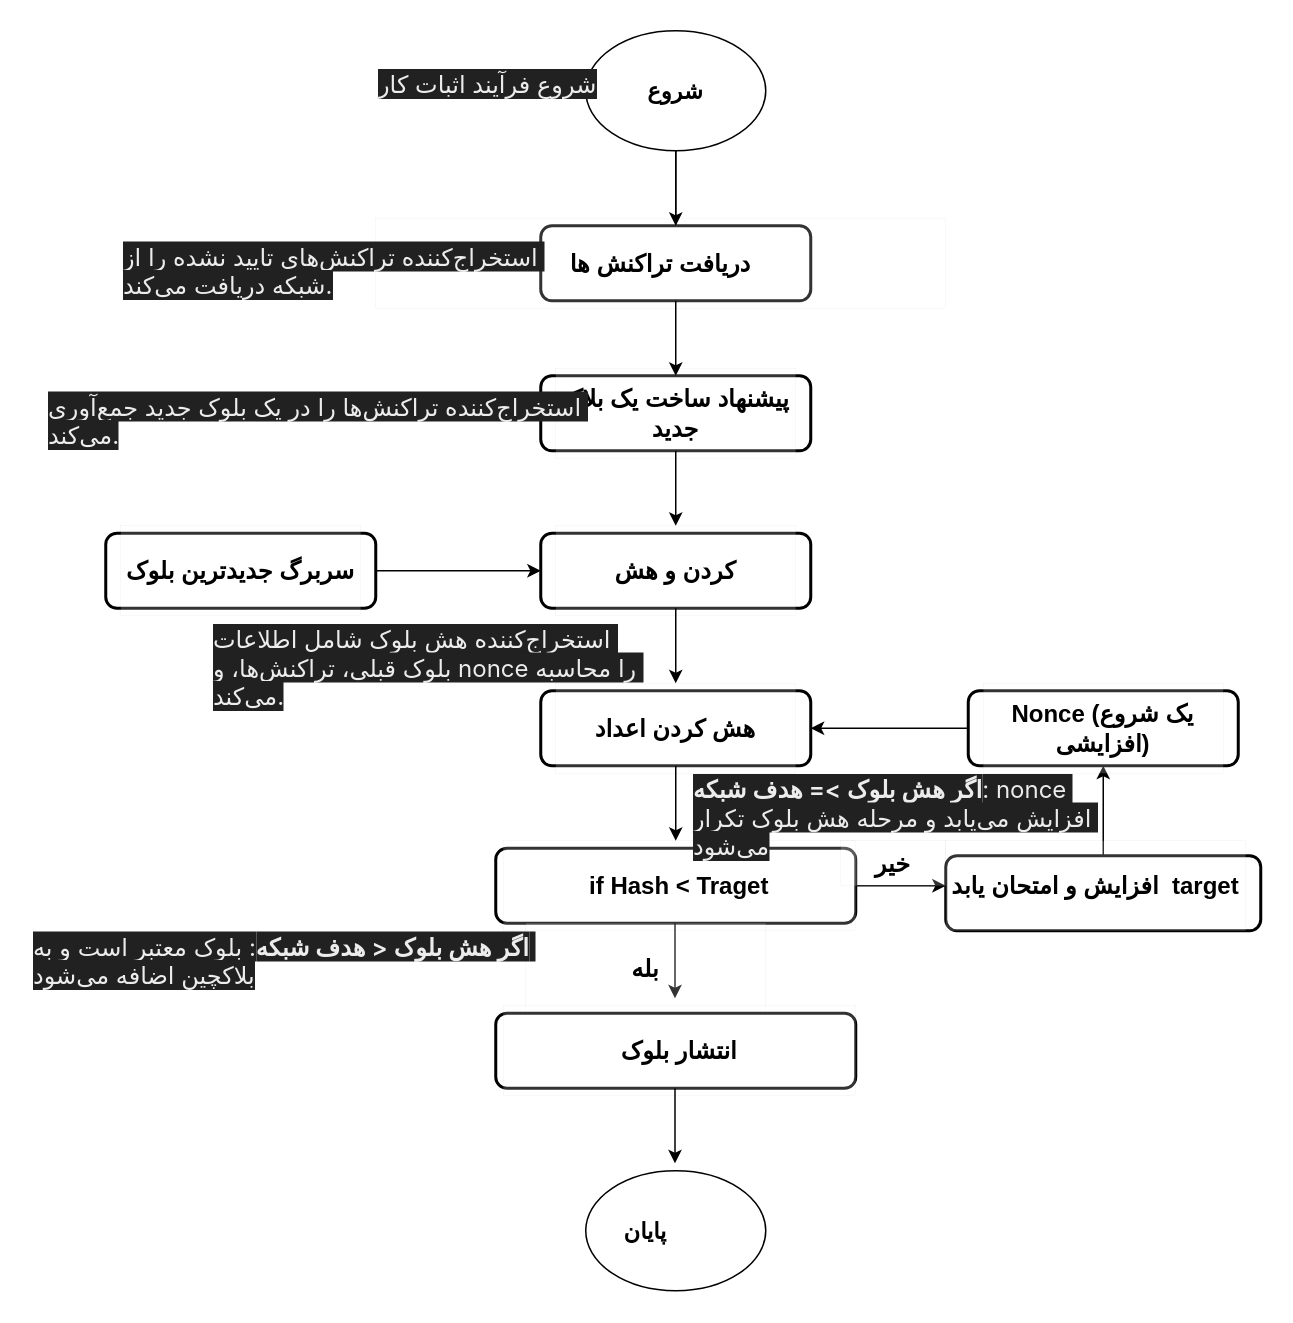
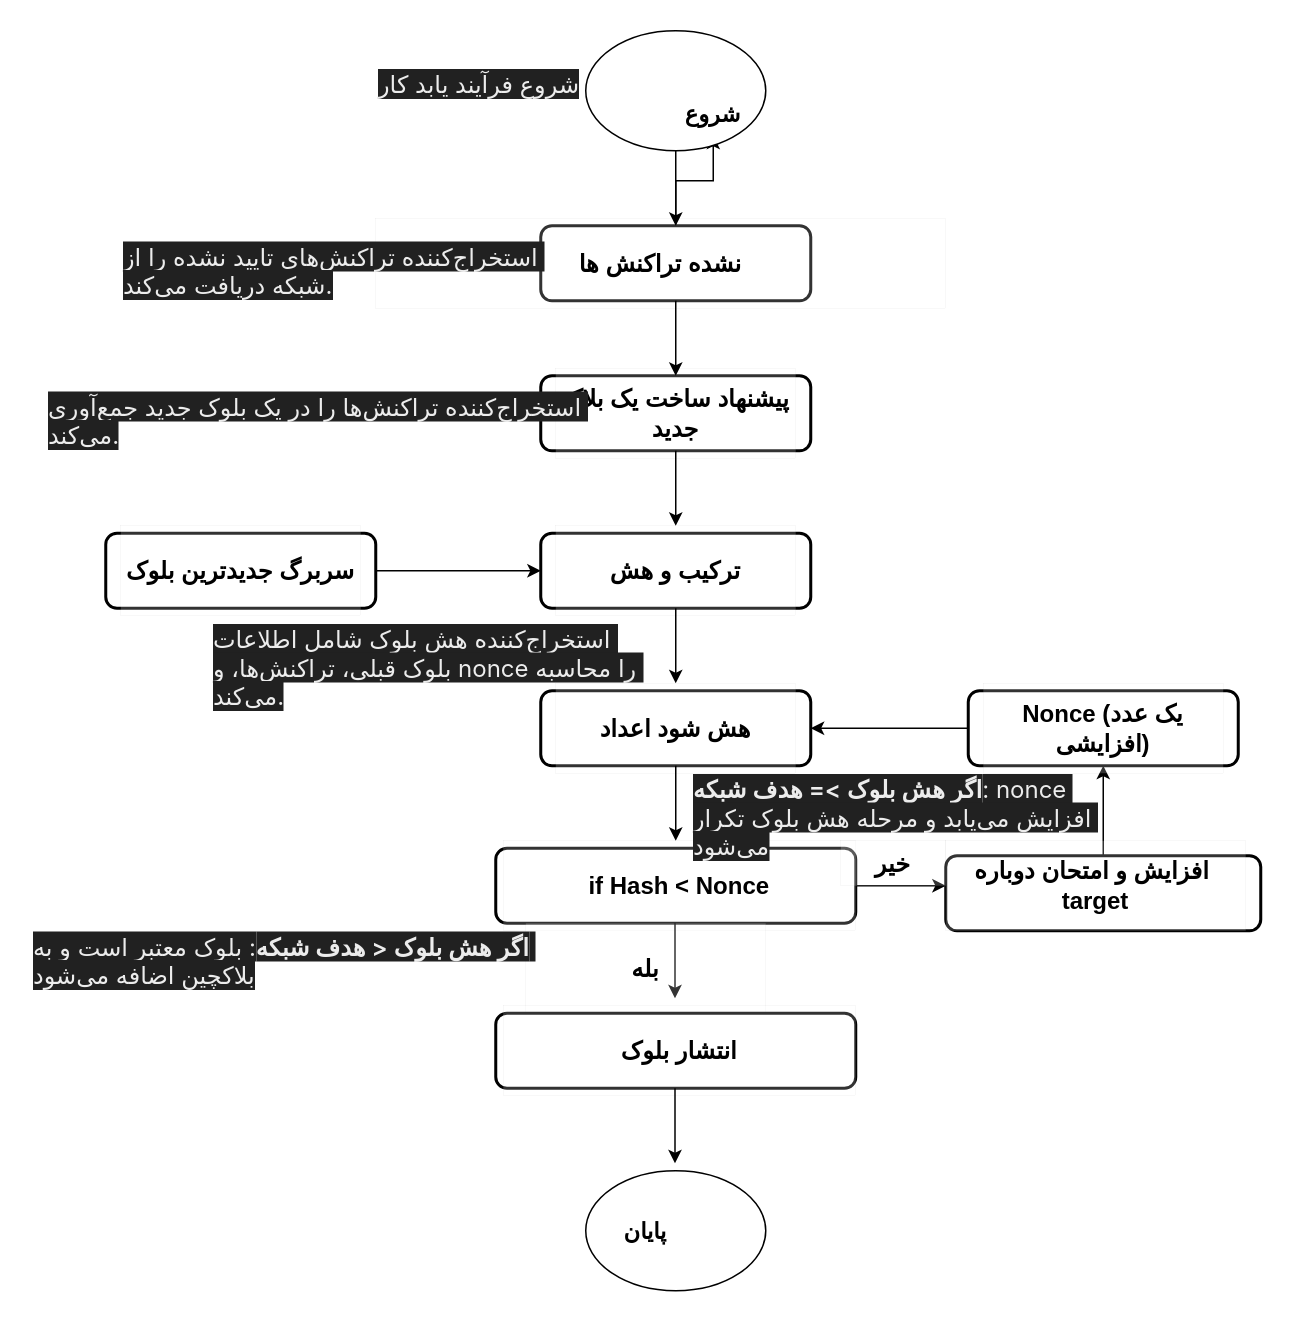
(478, 82) -> (473, 82)
(676, 91) -> (713, 113)
(661, 263) -> (661, 263)
(676, 571) -> (676, 571)
(676, 728) -> (676, 728)
(1103, 728) -> (1103, 728)
(680, 886) -> (680, 886)
(1096, 886) -> (1096, 886)
